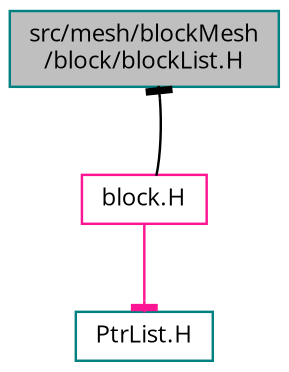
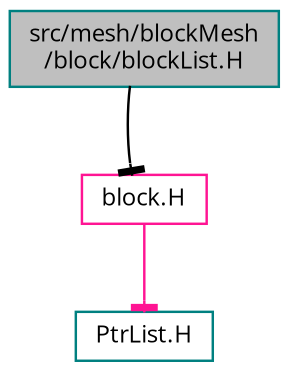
(161, 137) -> (128, 124)
